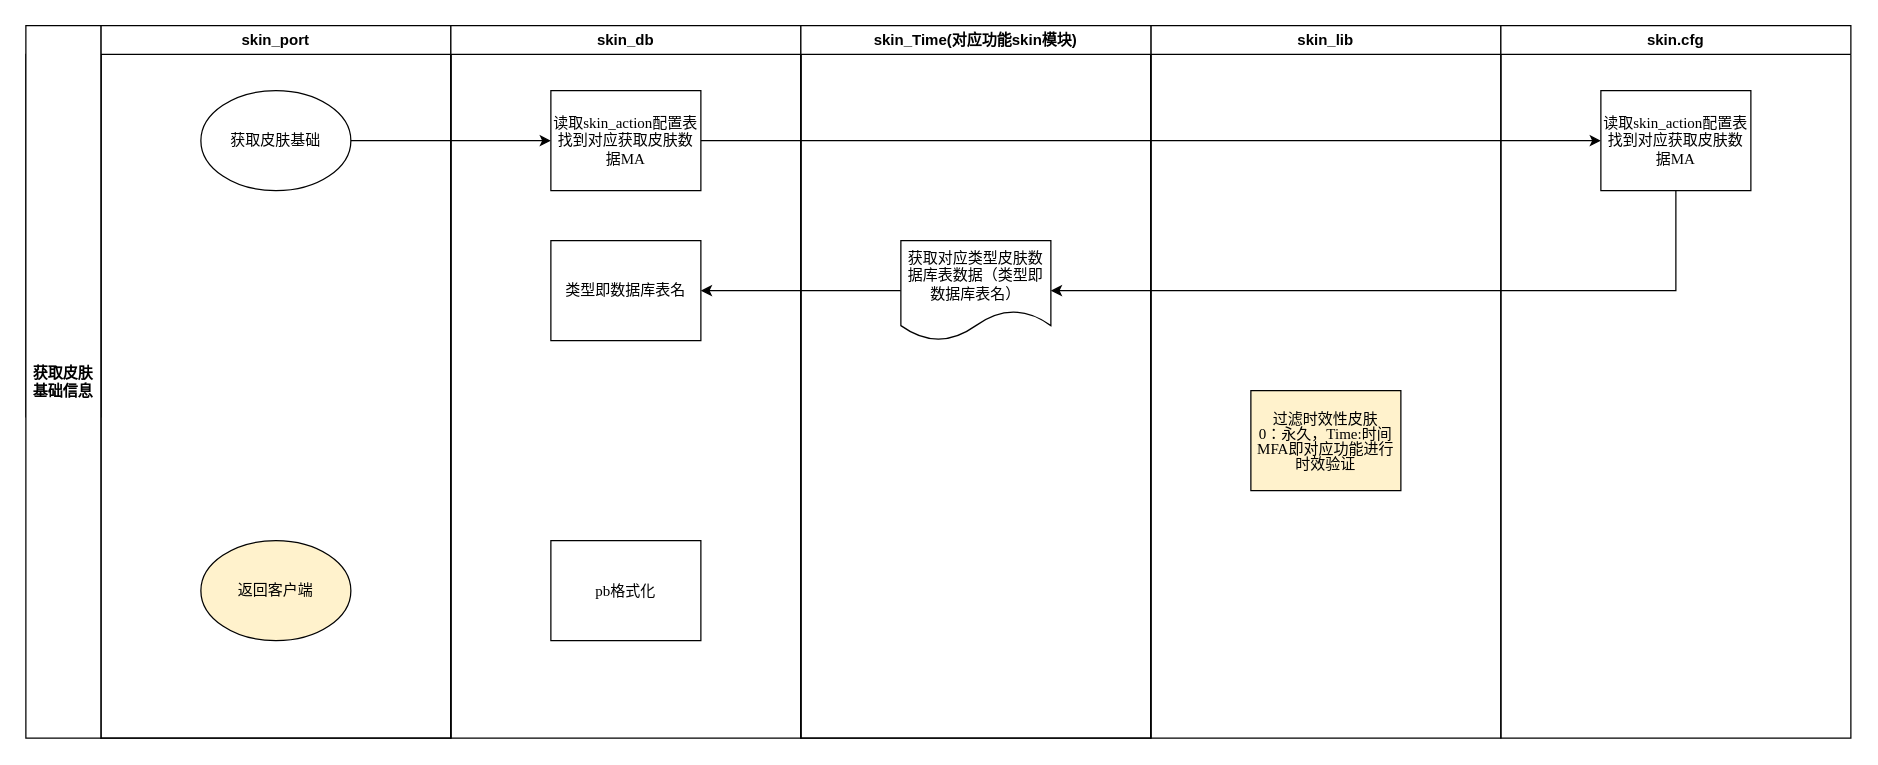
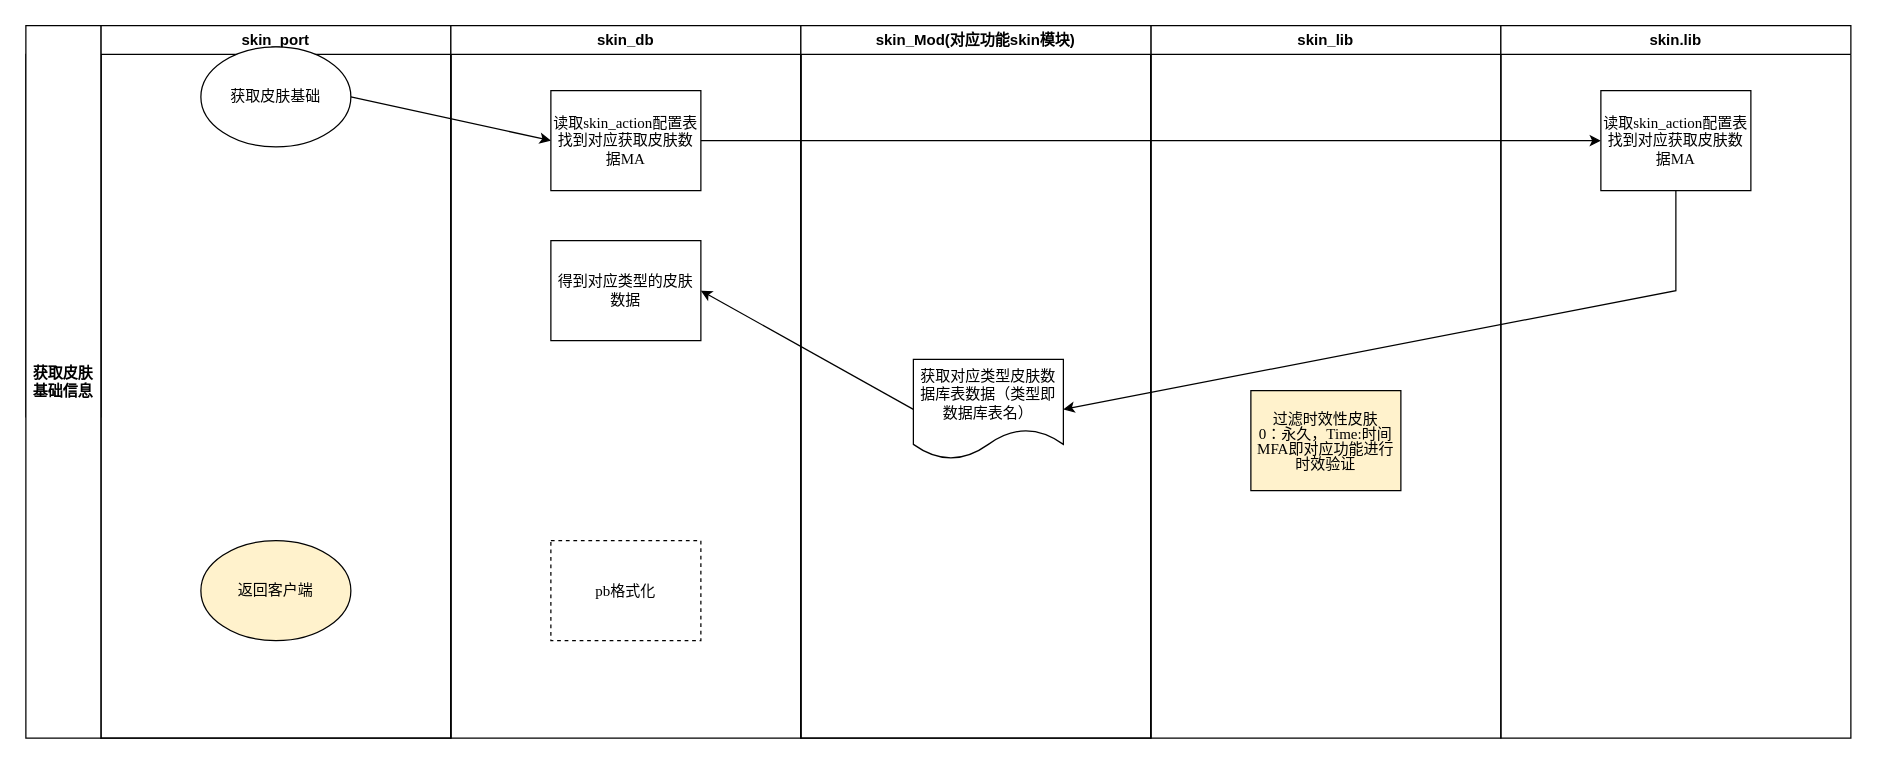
(976, 41) -> (976, 41)
(1676, 41) -> (1676, 41)
(276, 141) -> (276, 97)
(626, 291) -> (626, 291)
(976, 291) -> (988, 409)
(626, 591) -> (626, 591)
